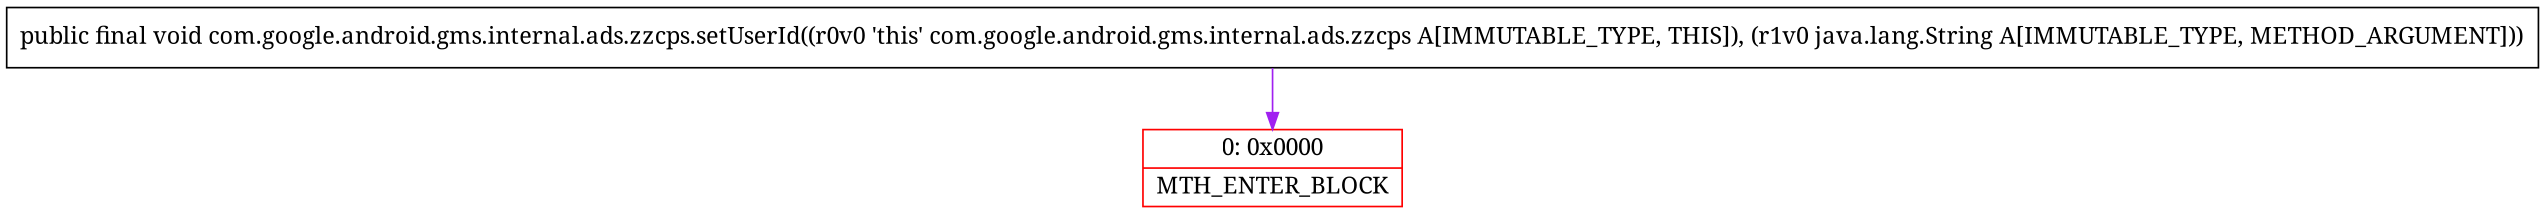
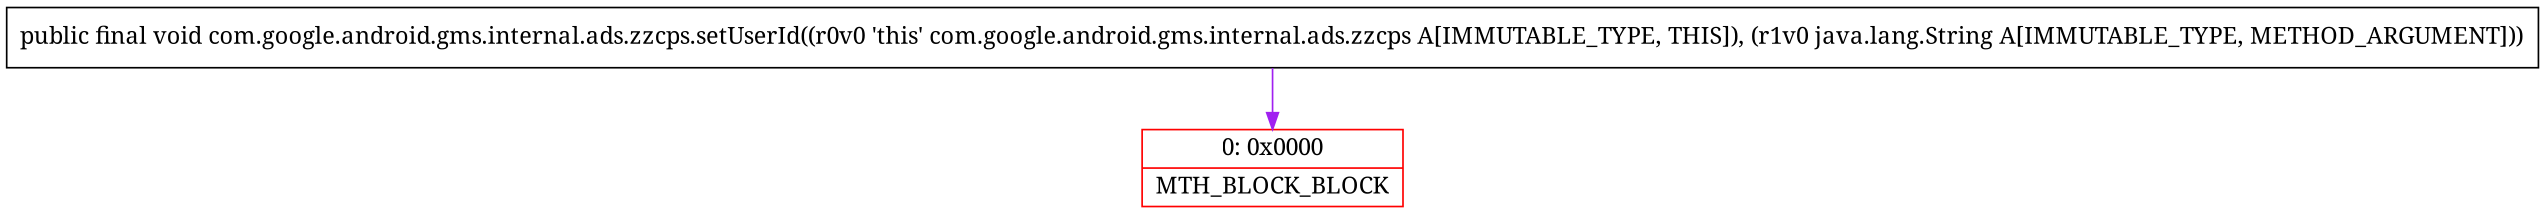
(1273, 186) -> (1273, 186)
